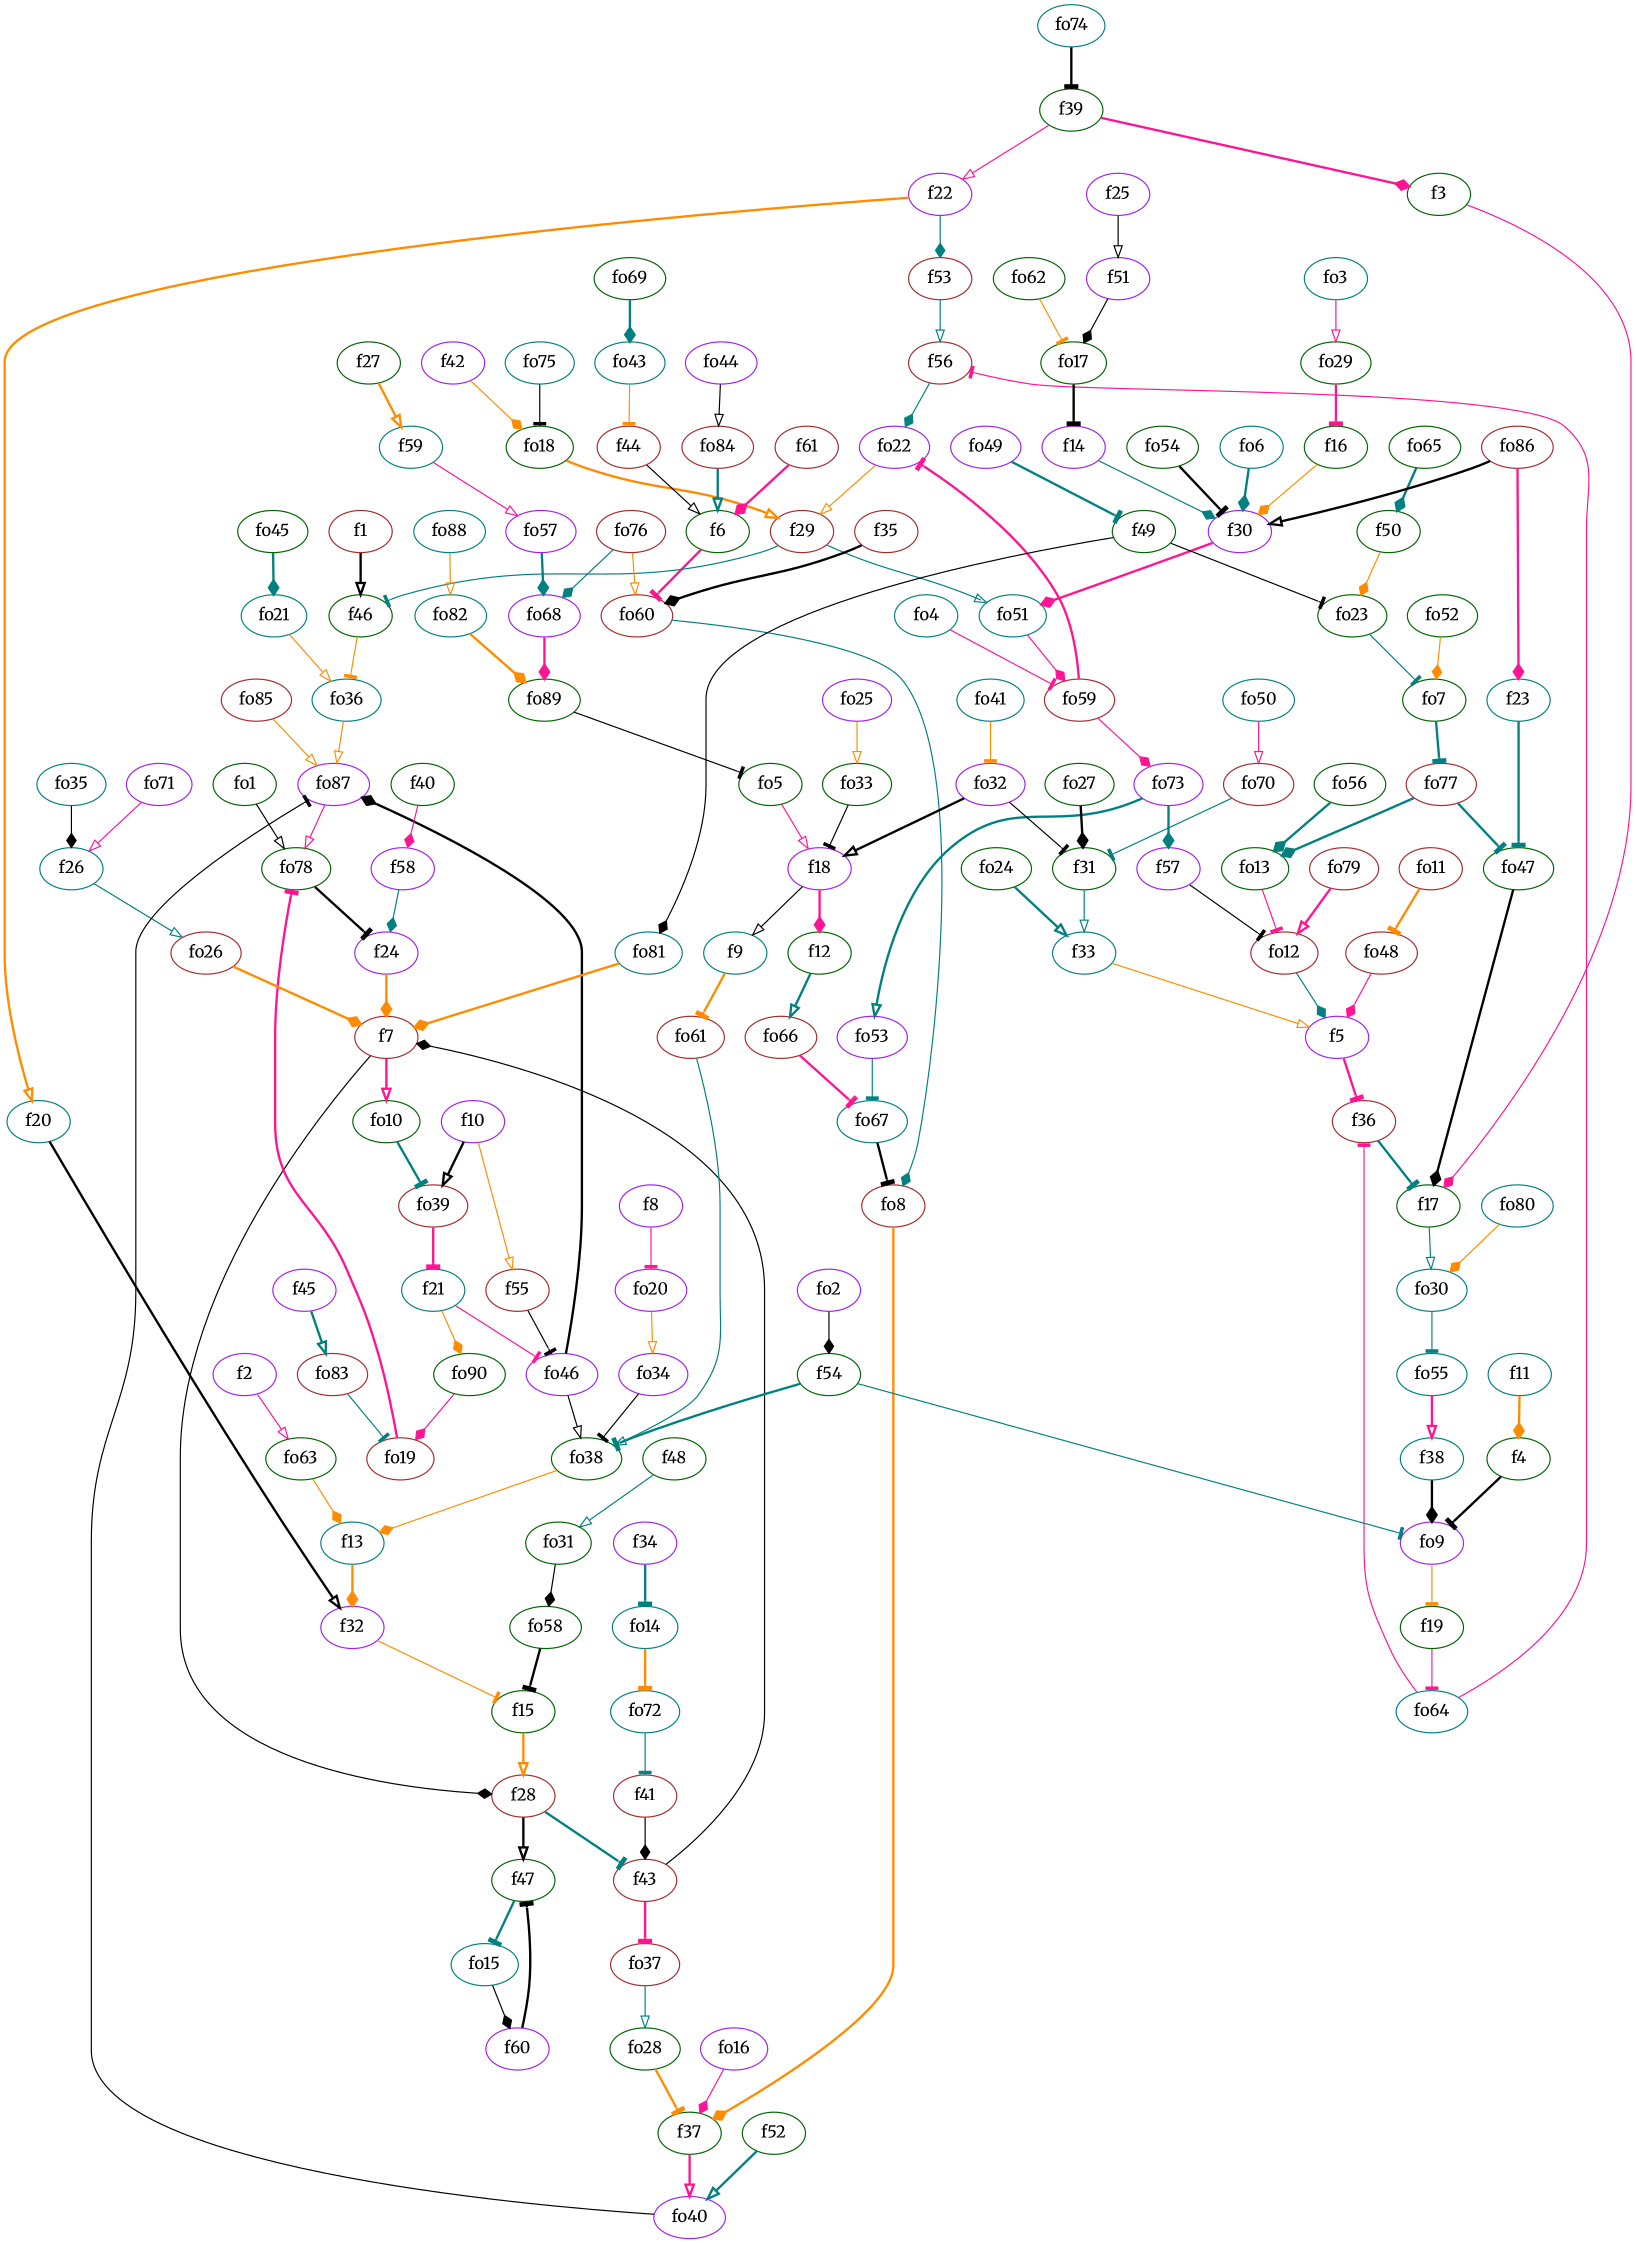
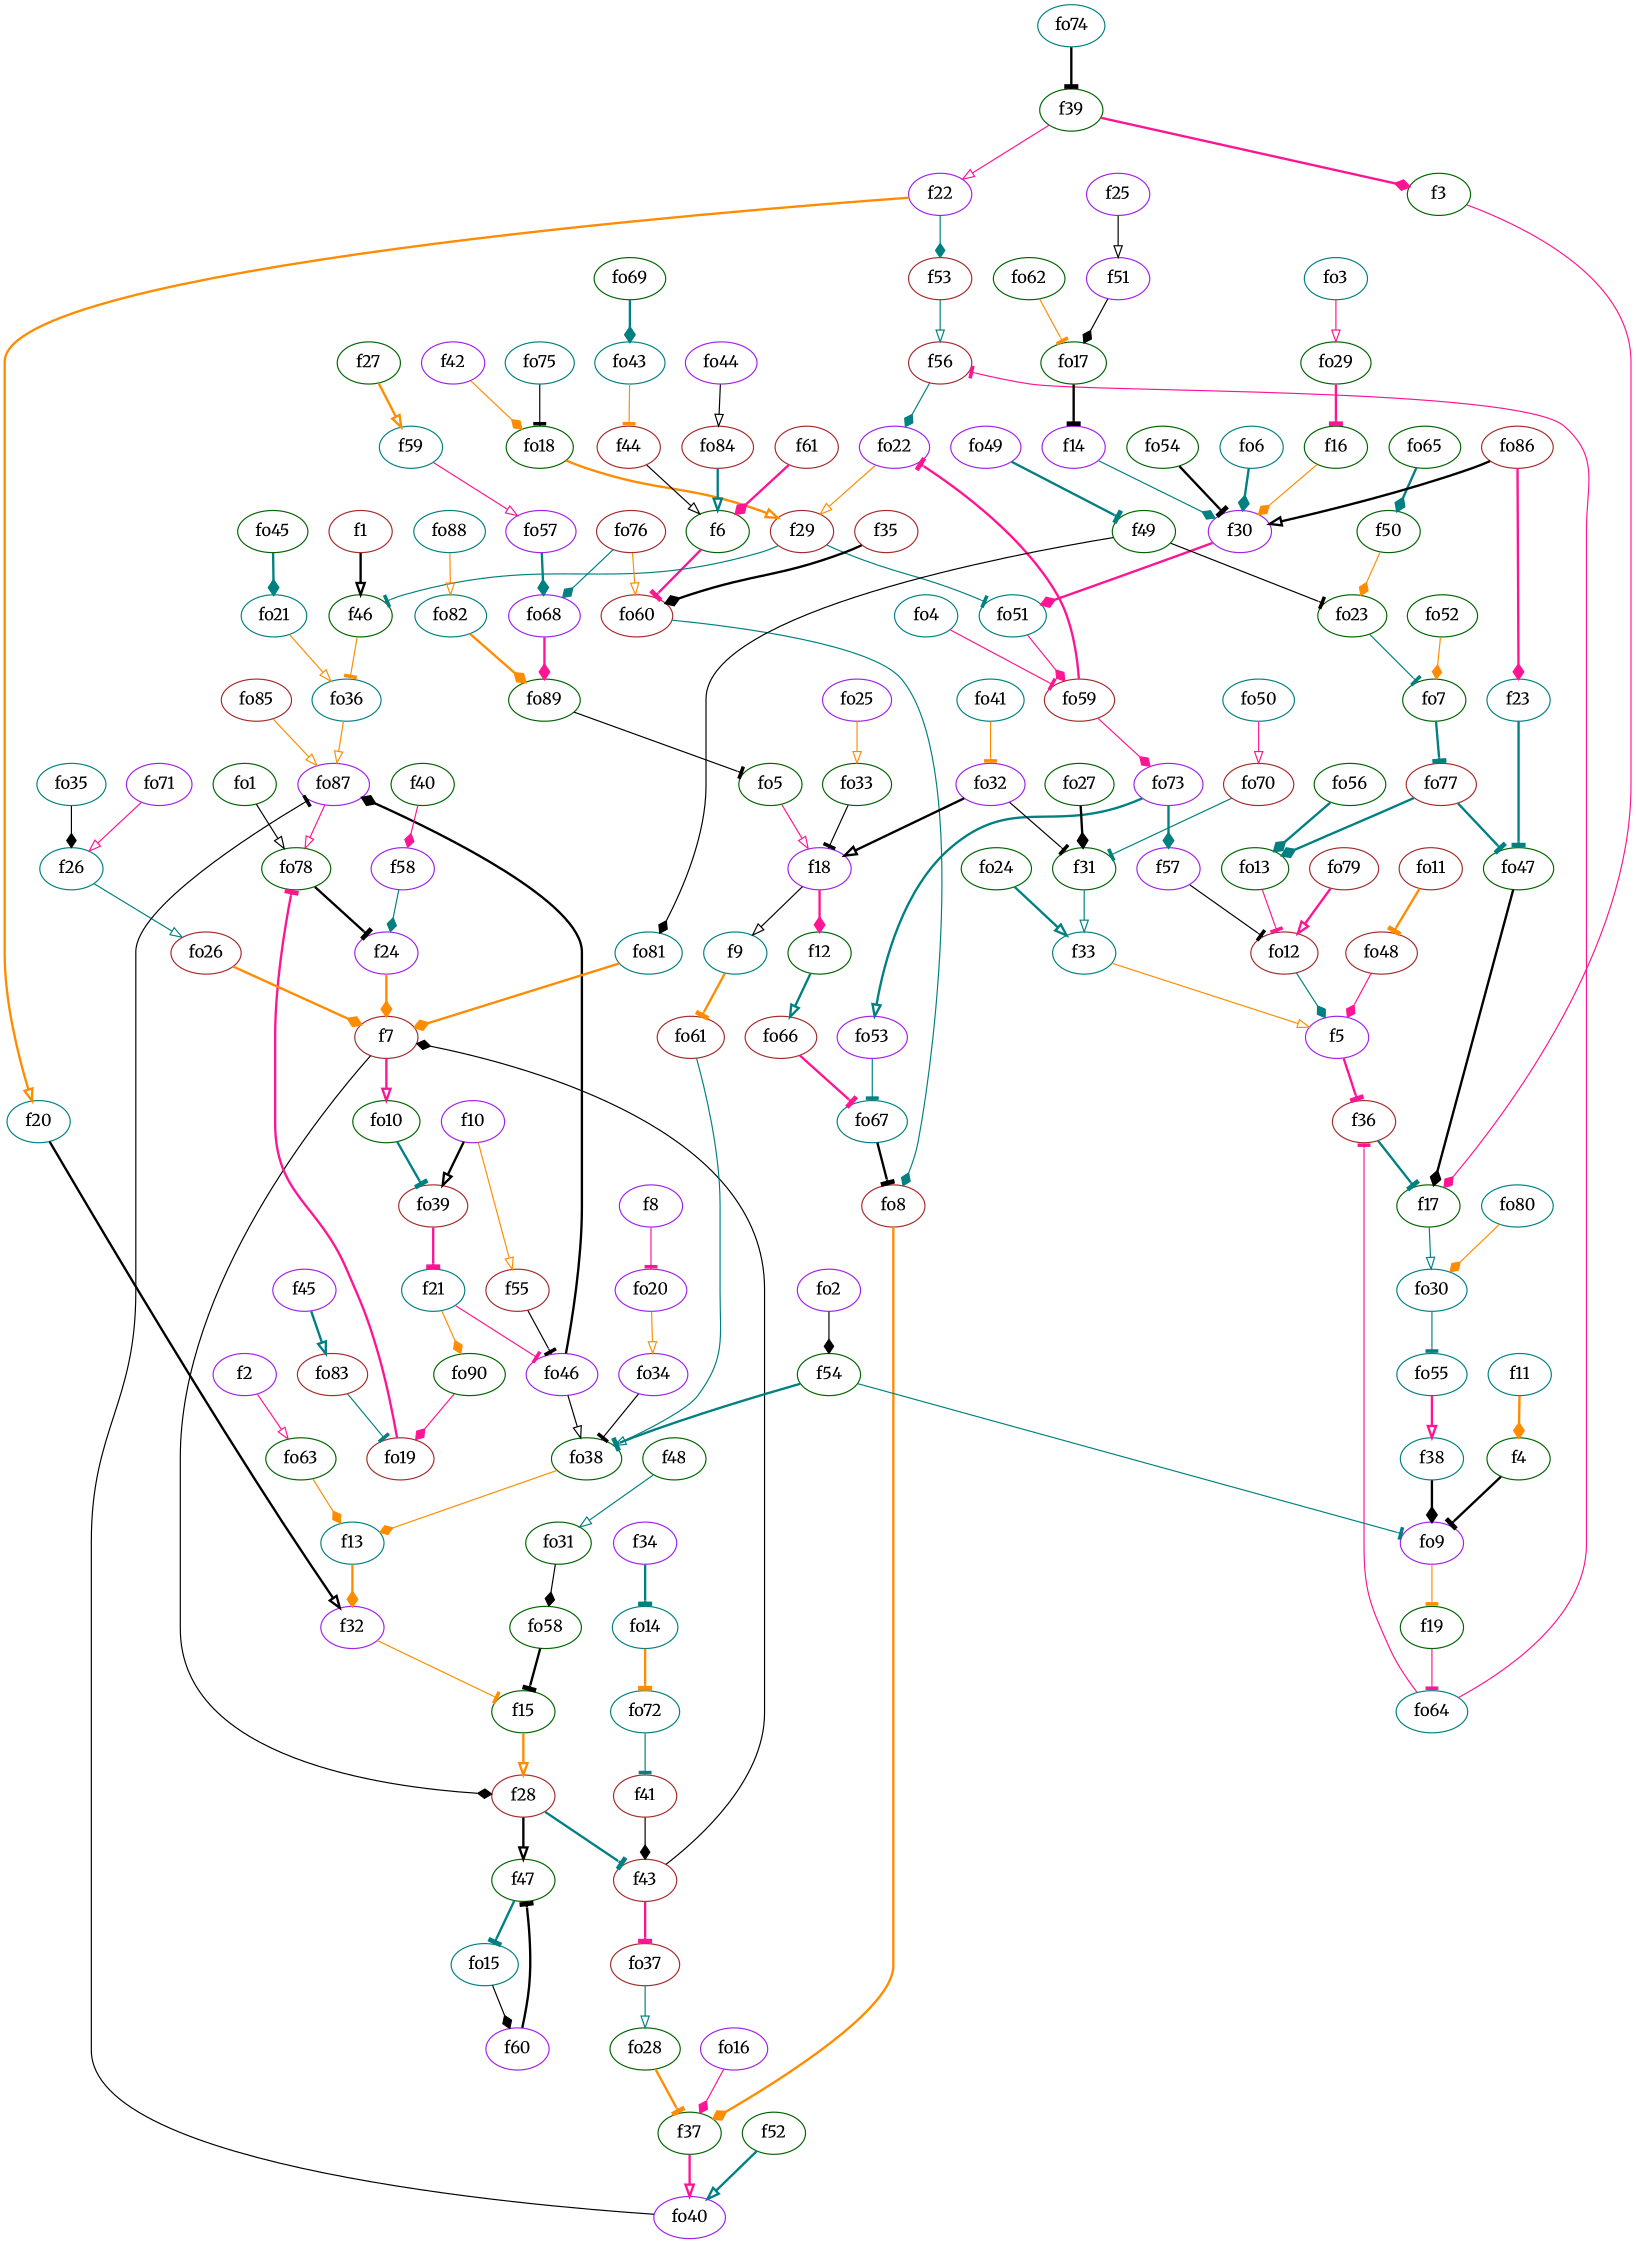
(904, 573) -> (904, 573)
